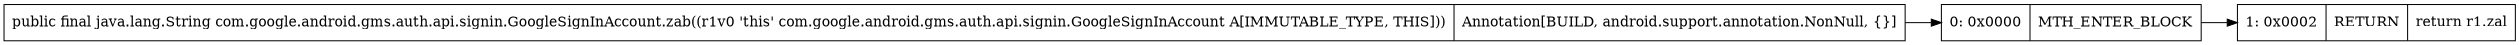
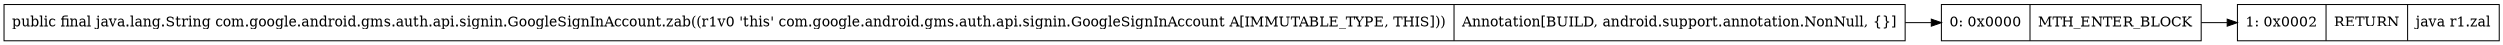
(2461, 22) -> (2453, 22)
